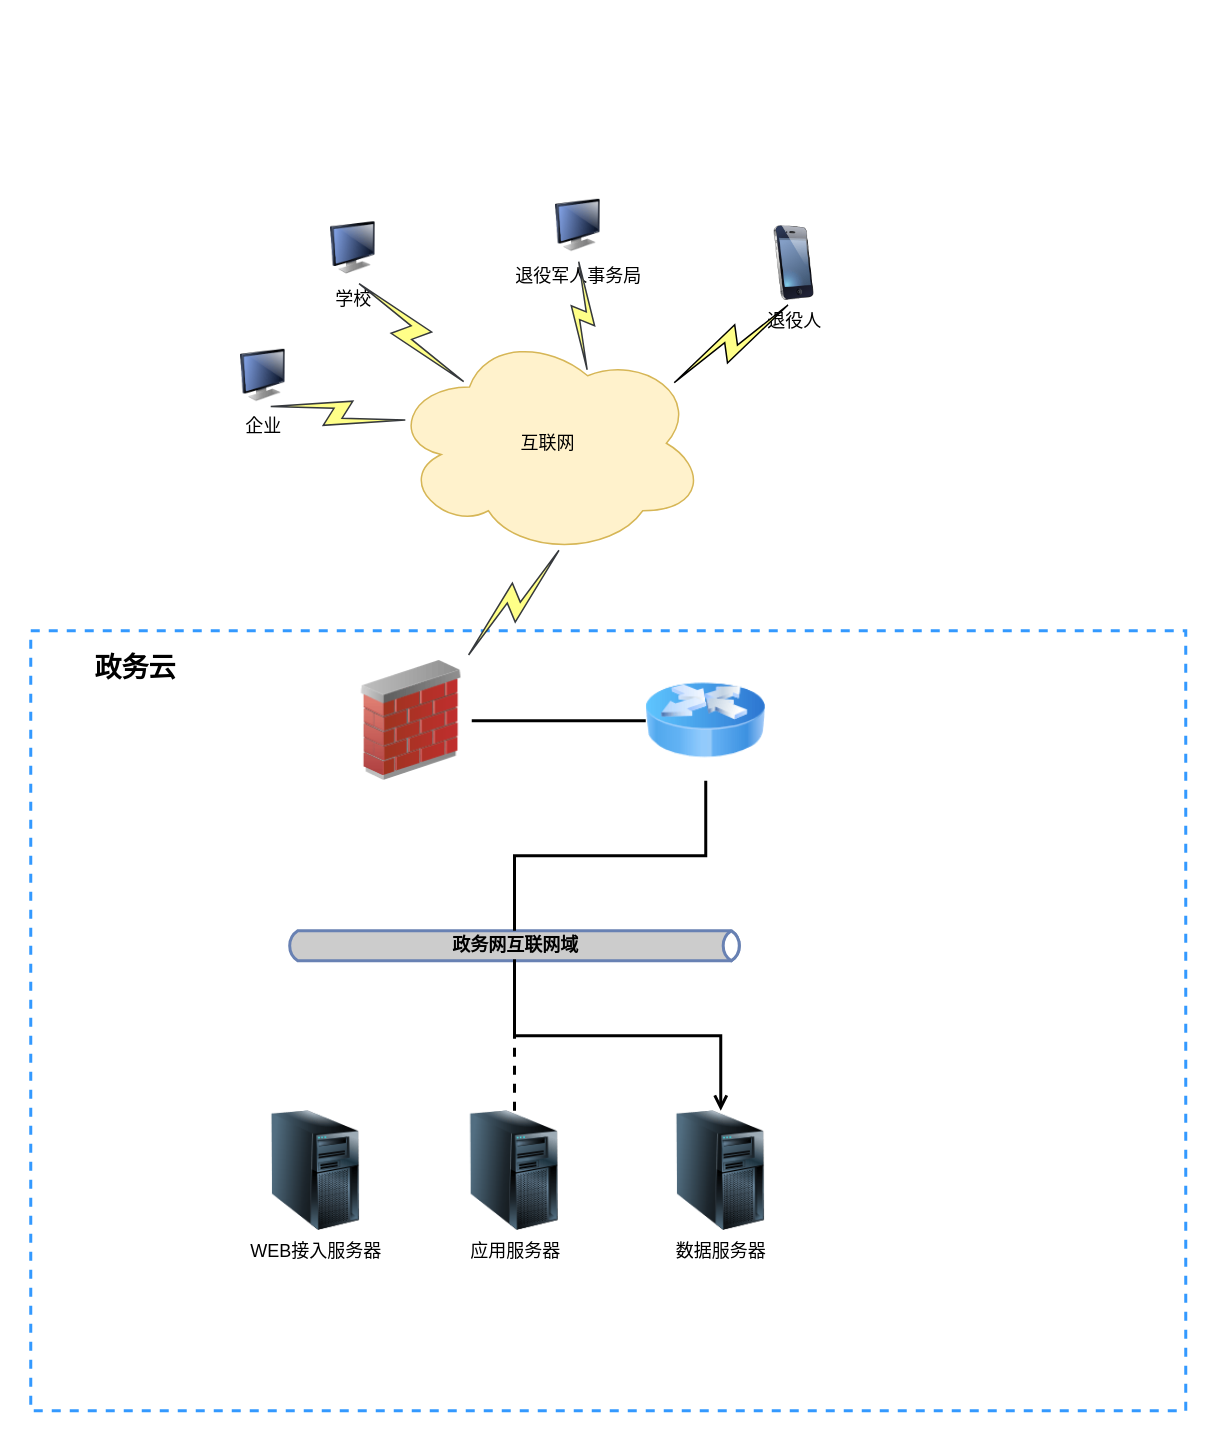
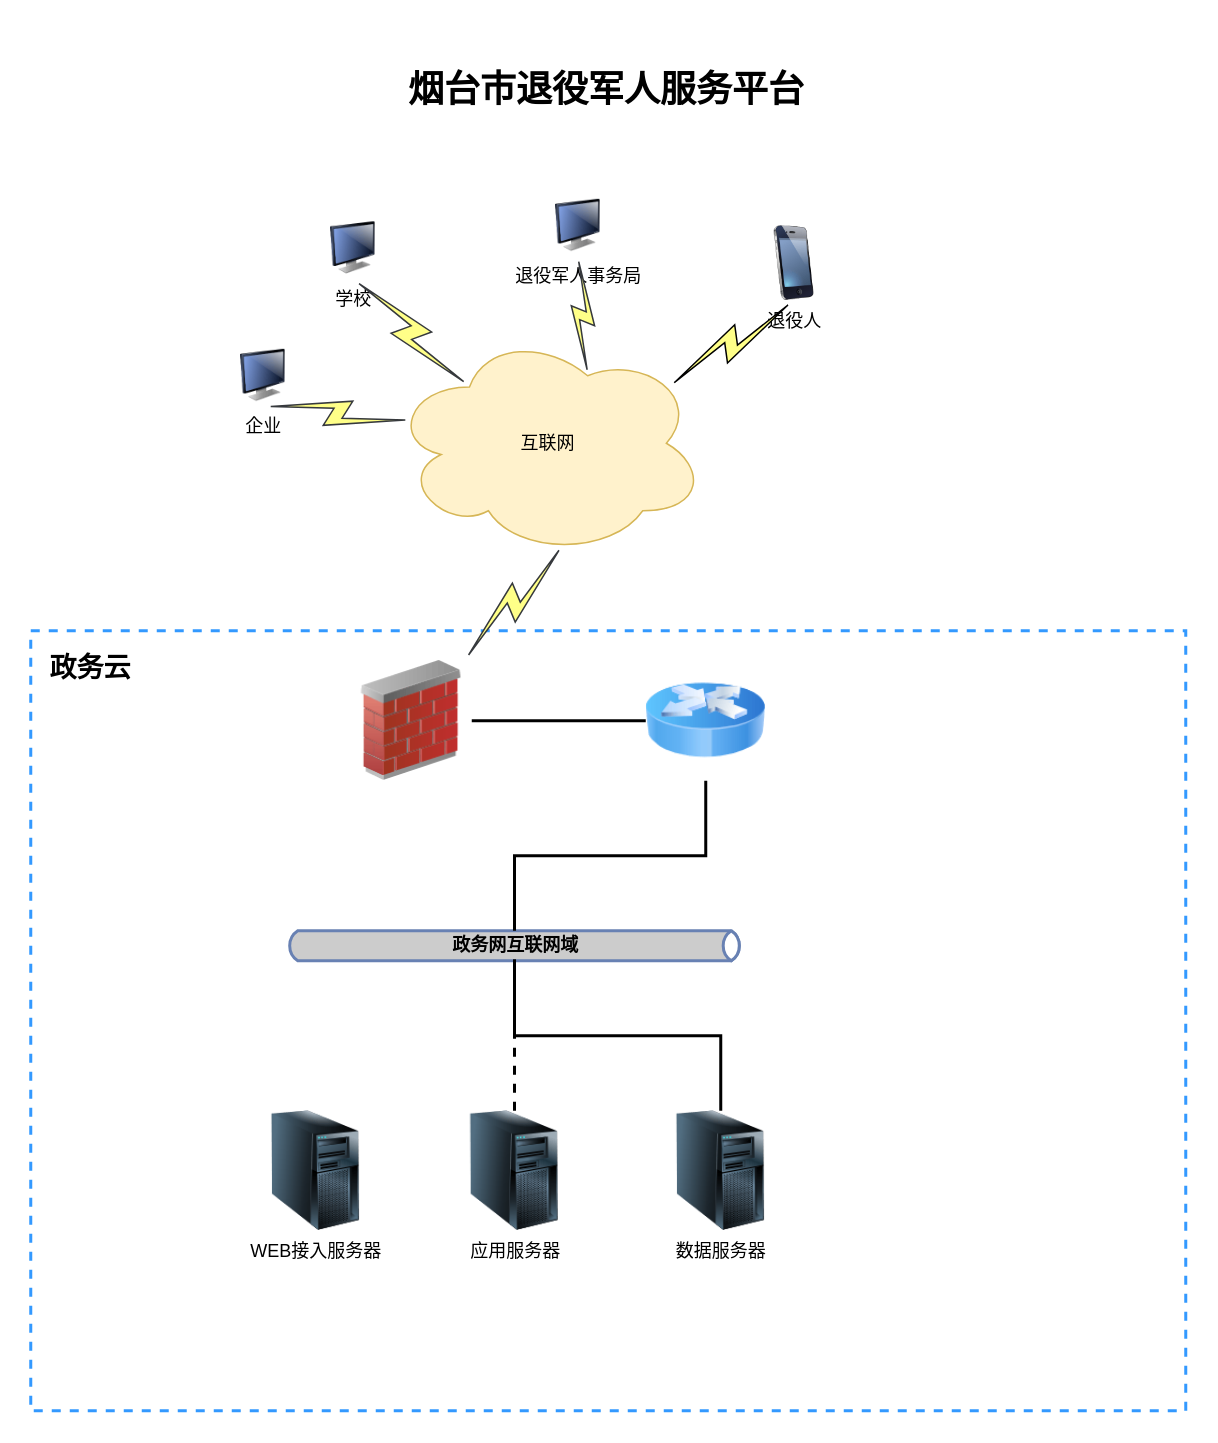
none -> (607, 91)
(136, 668) -> (91, 668)
(721, 1100) -> (721, 1104)
